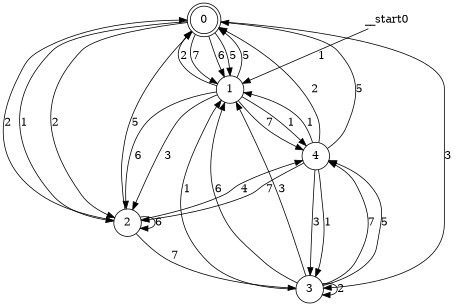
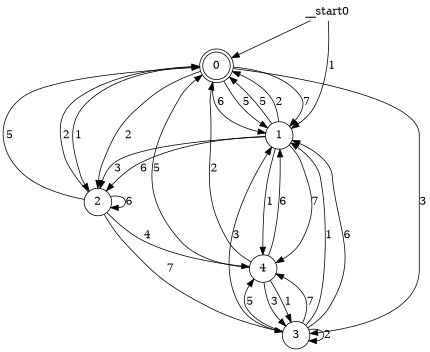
none -> (275, 38)
(310, 123) -> (283, 202)
(230, 202) -> none
